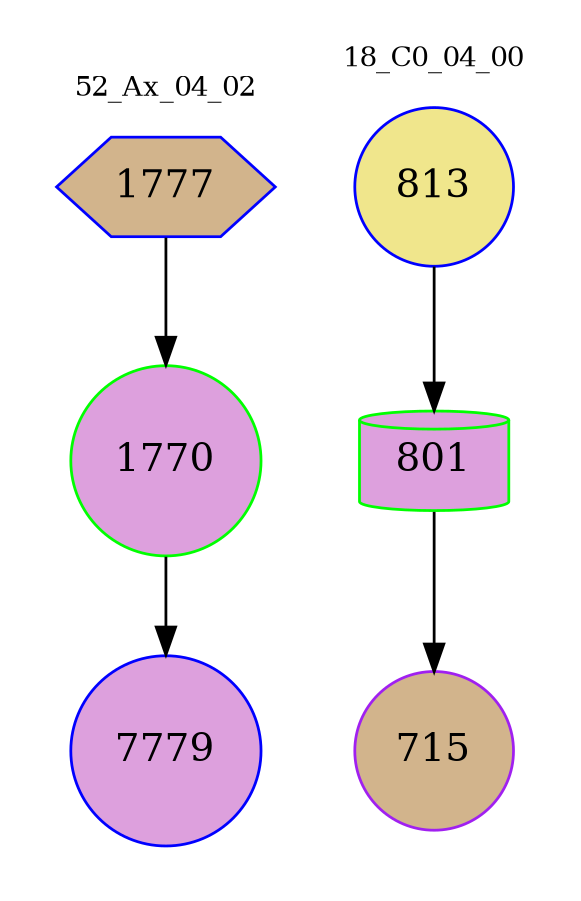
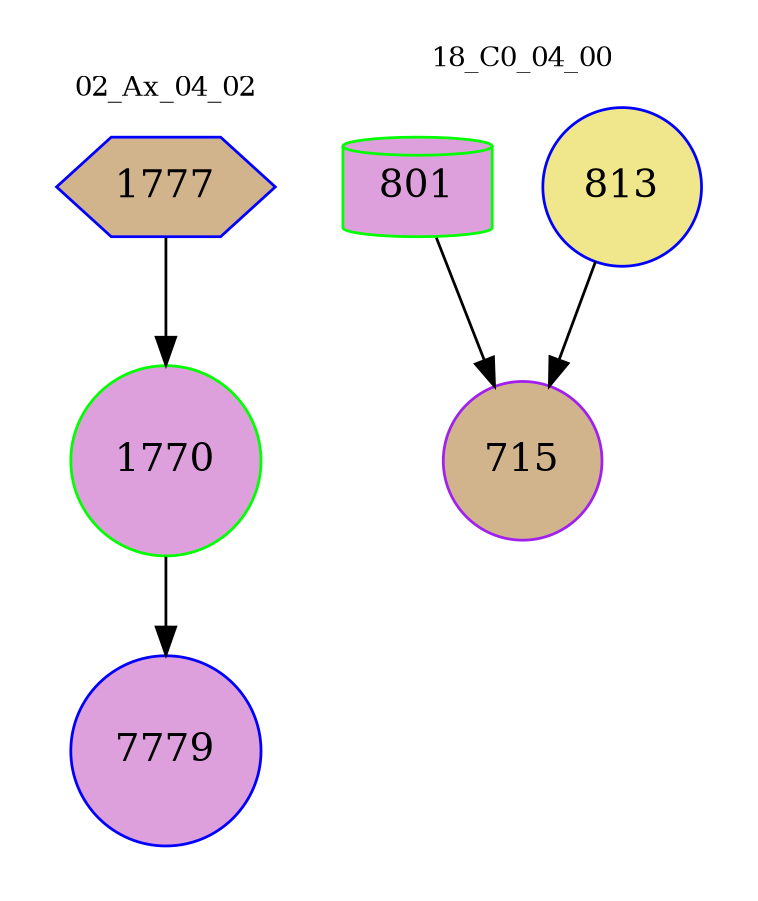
(166, 89) -> (166, 89)
(434, 324) -> (577, 311)
